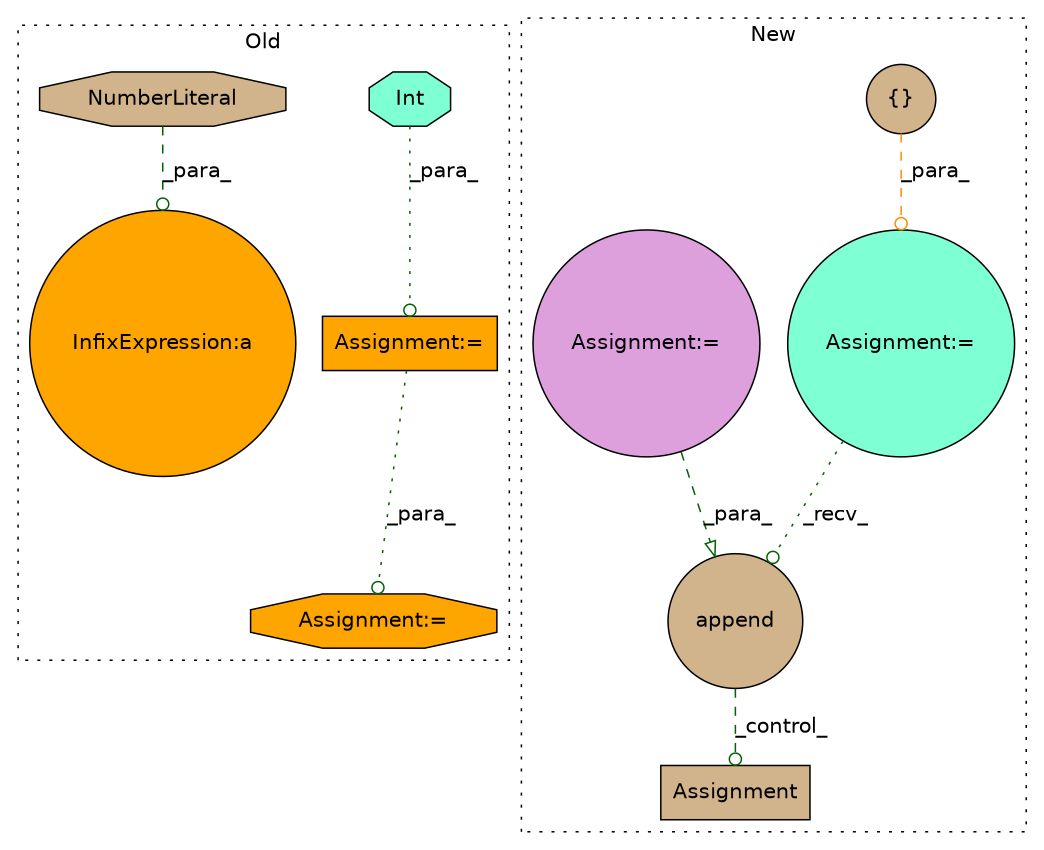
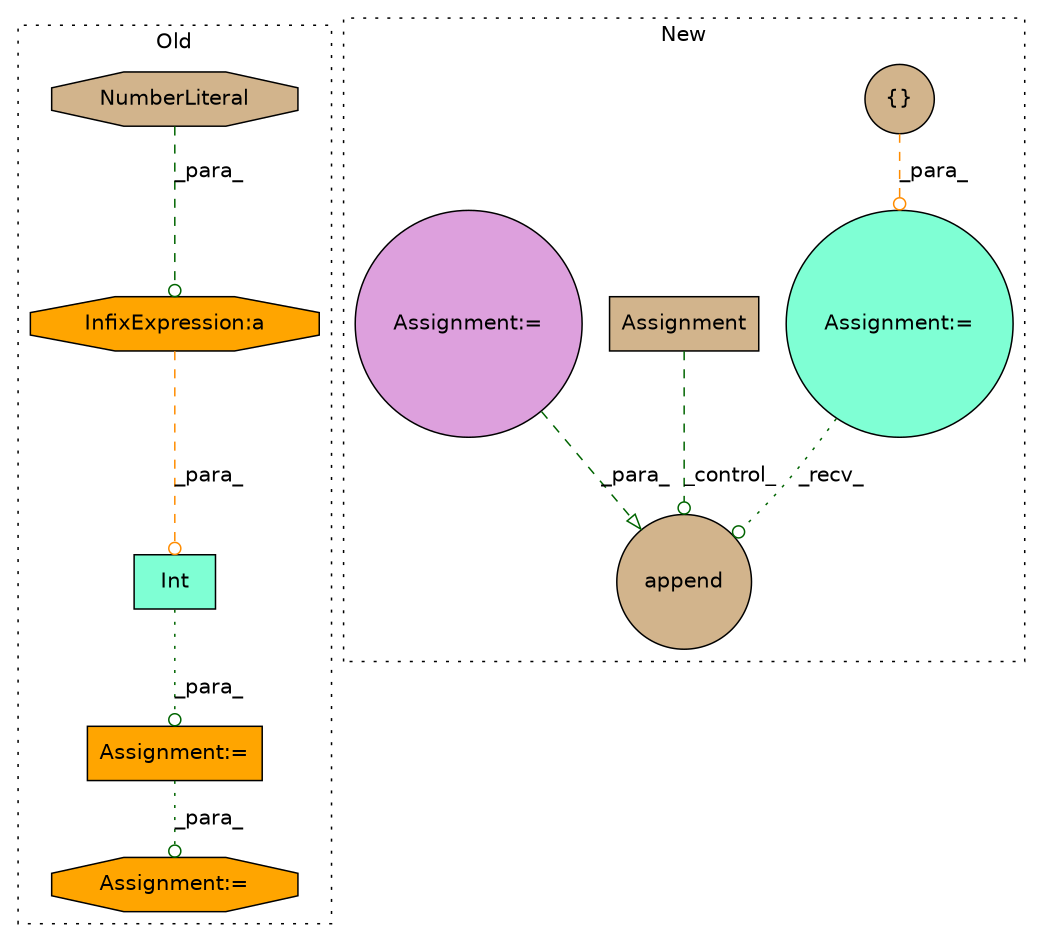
(410, 99) -> (175, 582)
(163, 343) -> (175, 324)
none -> (175, 447)
(735, 721) -> (684, 427)
